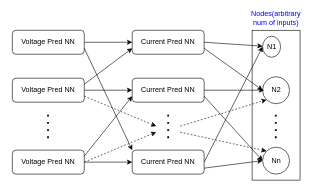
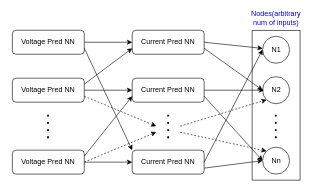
(272, 47) -> (276, 50)
